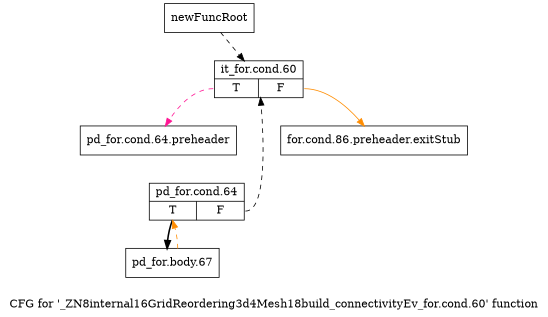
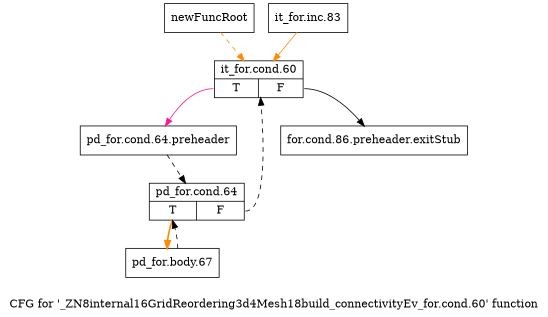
none -> (308, 18)
(230, 44) -> (230, 44)
(188, 99) -> (188, 99)
(335, 99) -> (335, 99)
none -> (174, 166)
(169, 230) -> (169, 230)
(177, 238) -> (177, 238)
